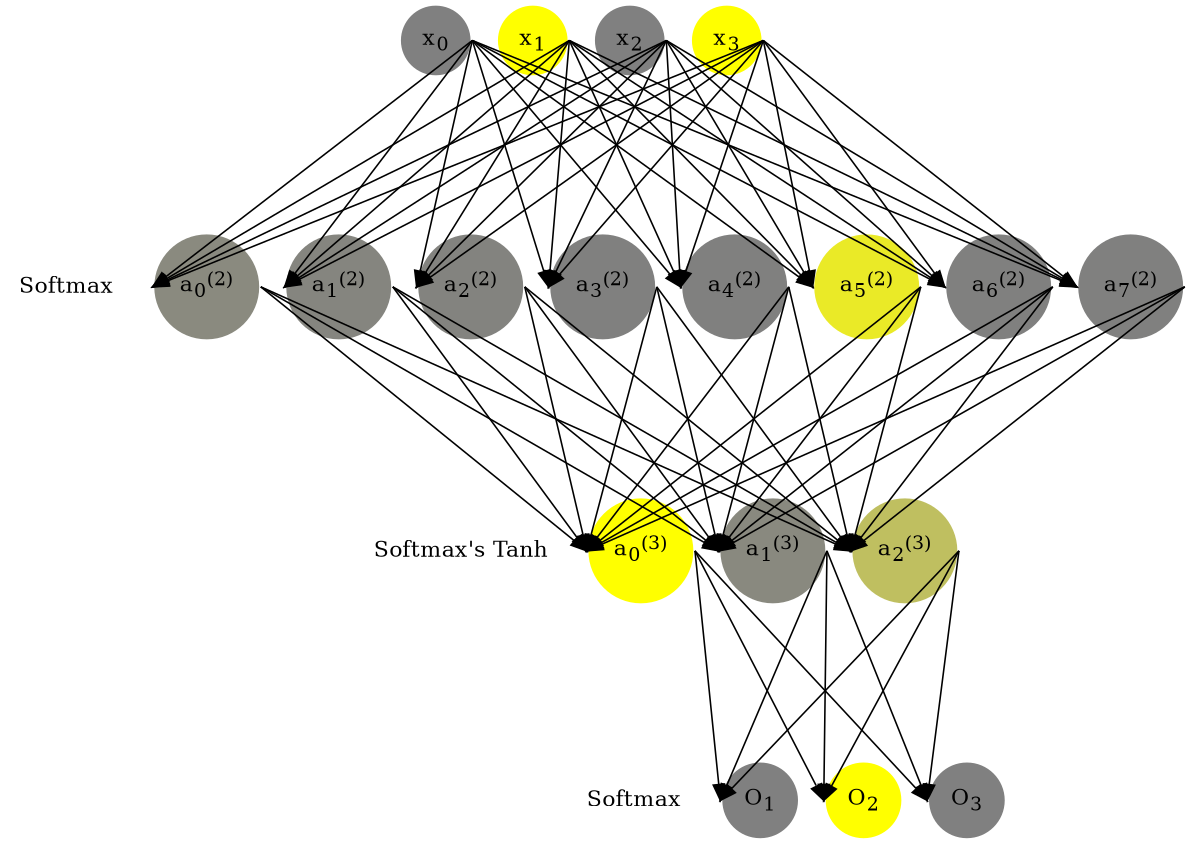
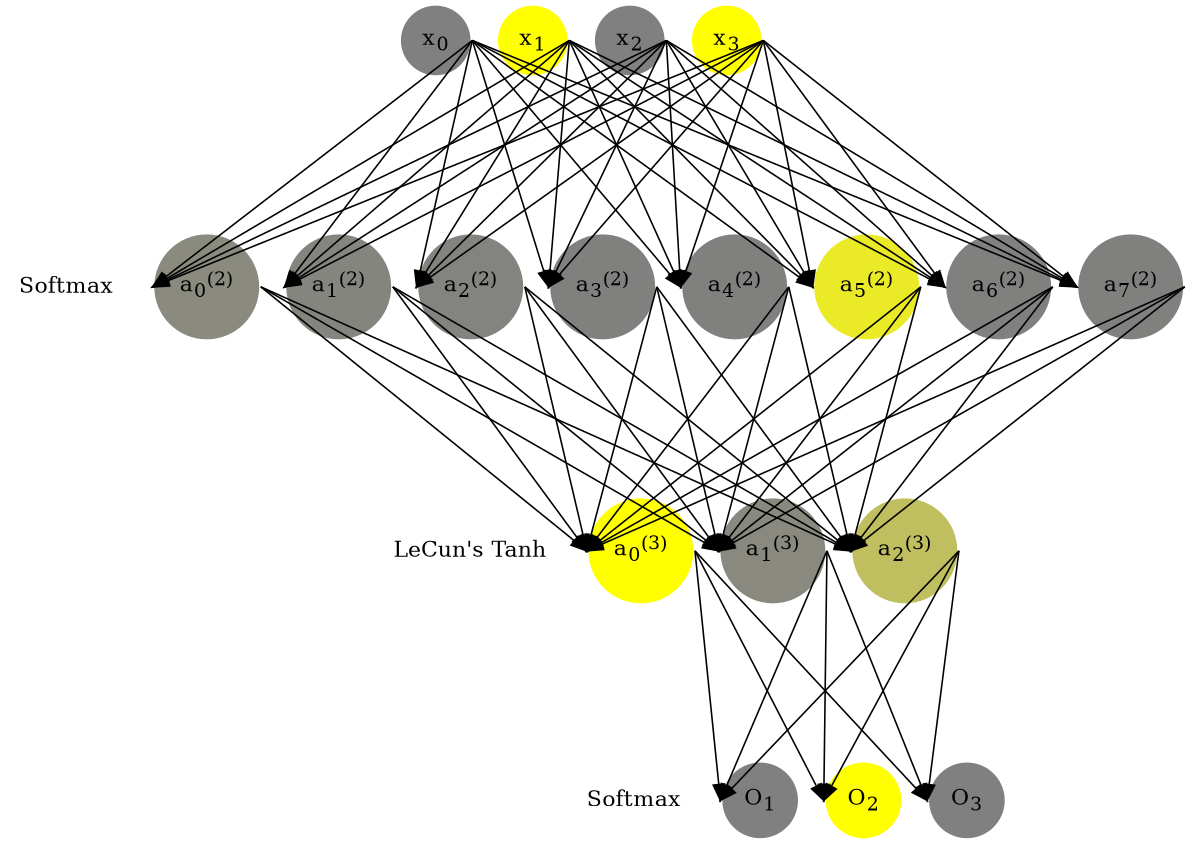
(461, 551) -> (471, 551)
